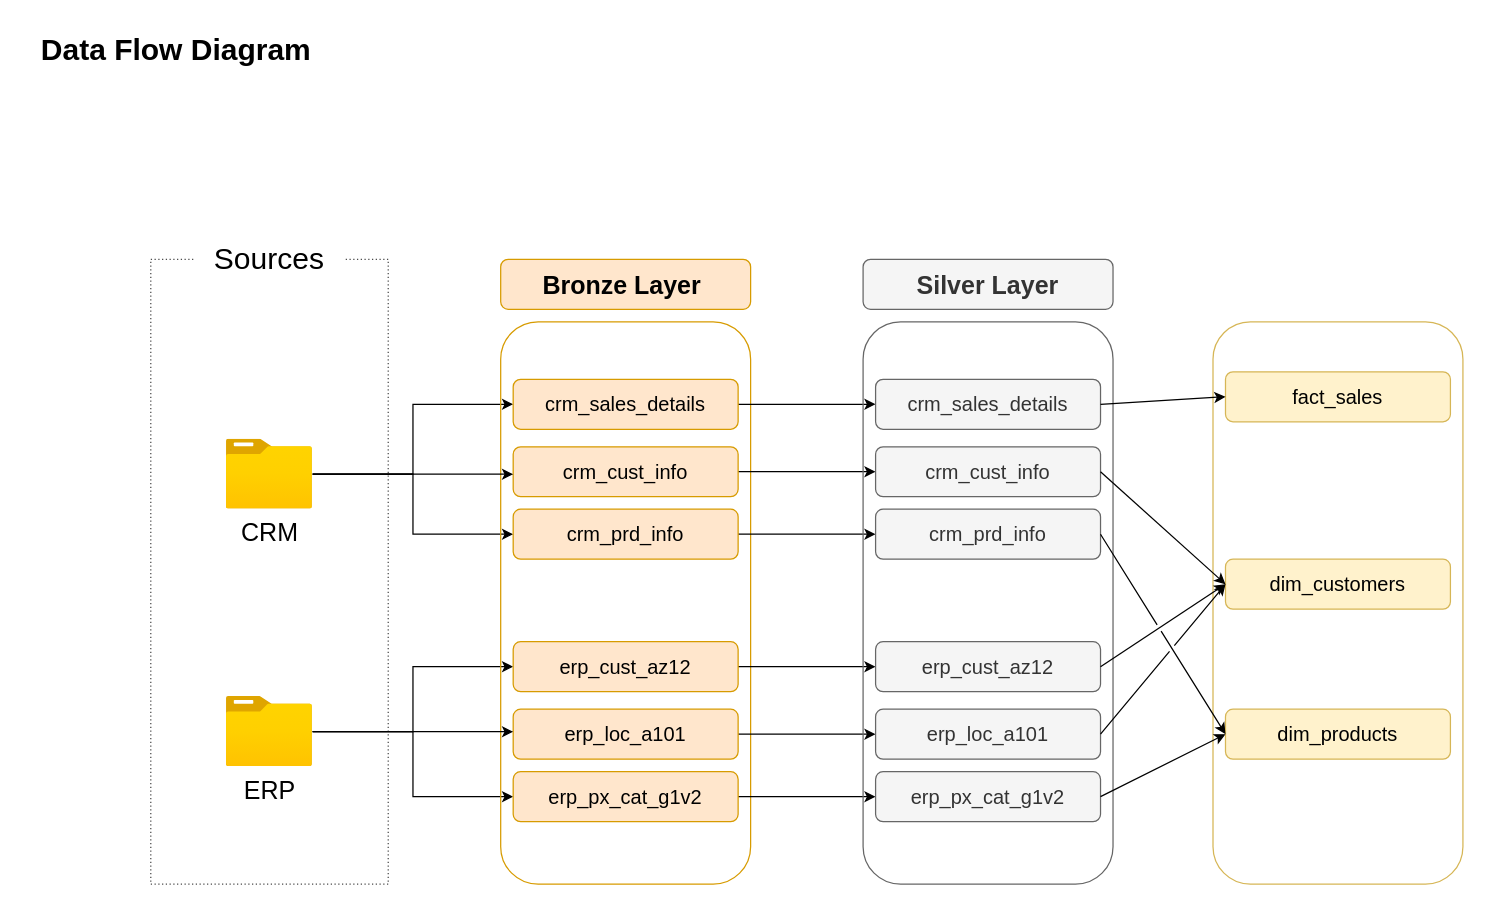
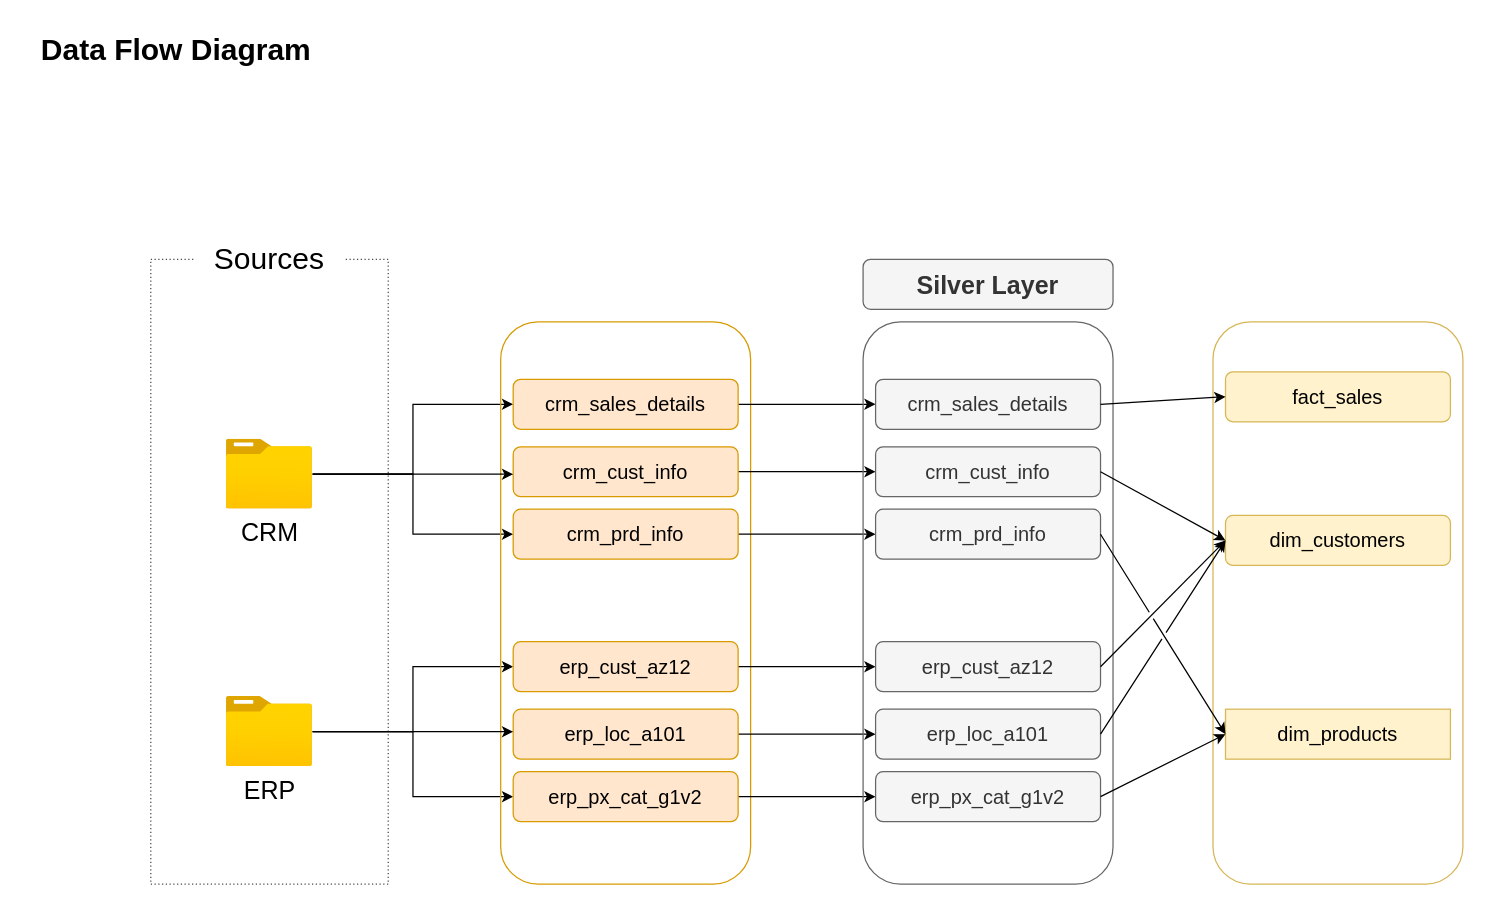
(626, 284) -> none
(1338, 584) -> (1338, 541)
(1338, 734) -> (1338, 734)
